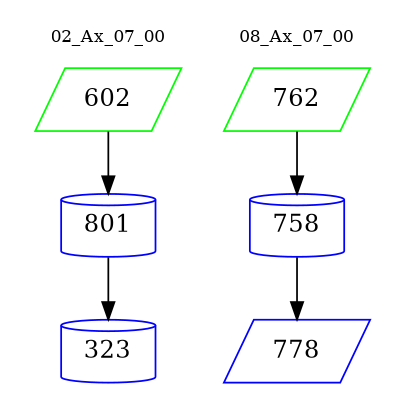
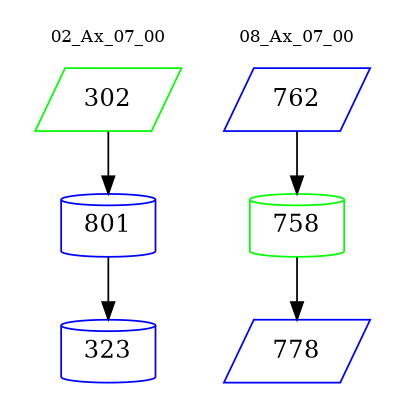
(108, 100) -> (108, 100)
(297, 100) -> (297, 100)
(297, 225) -> (297, 225)
